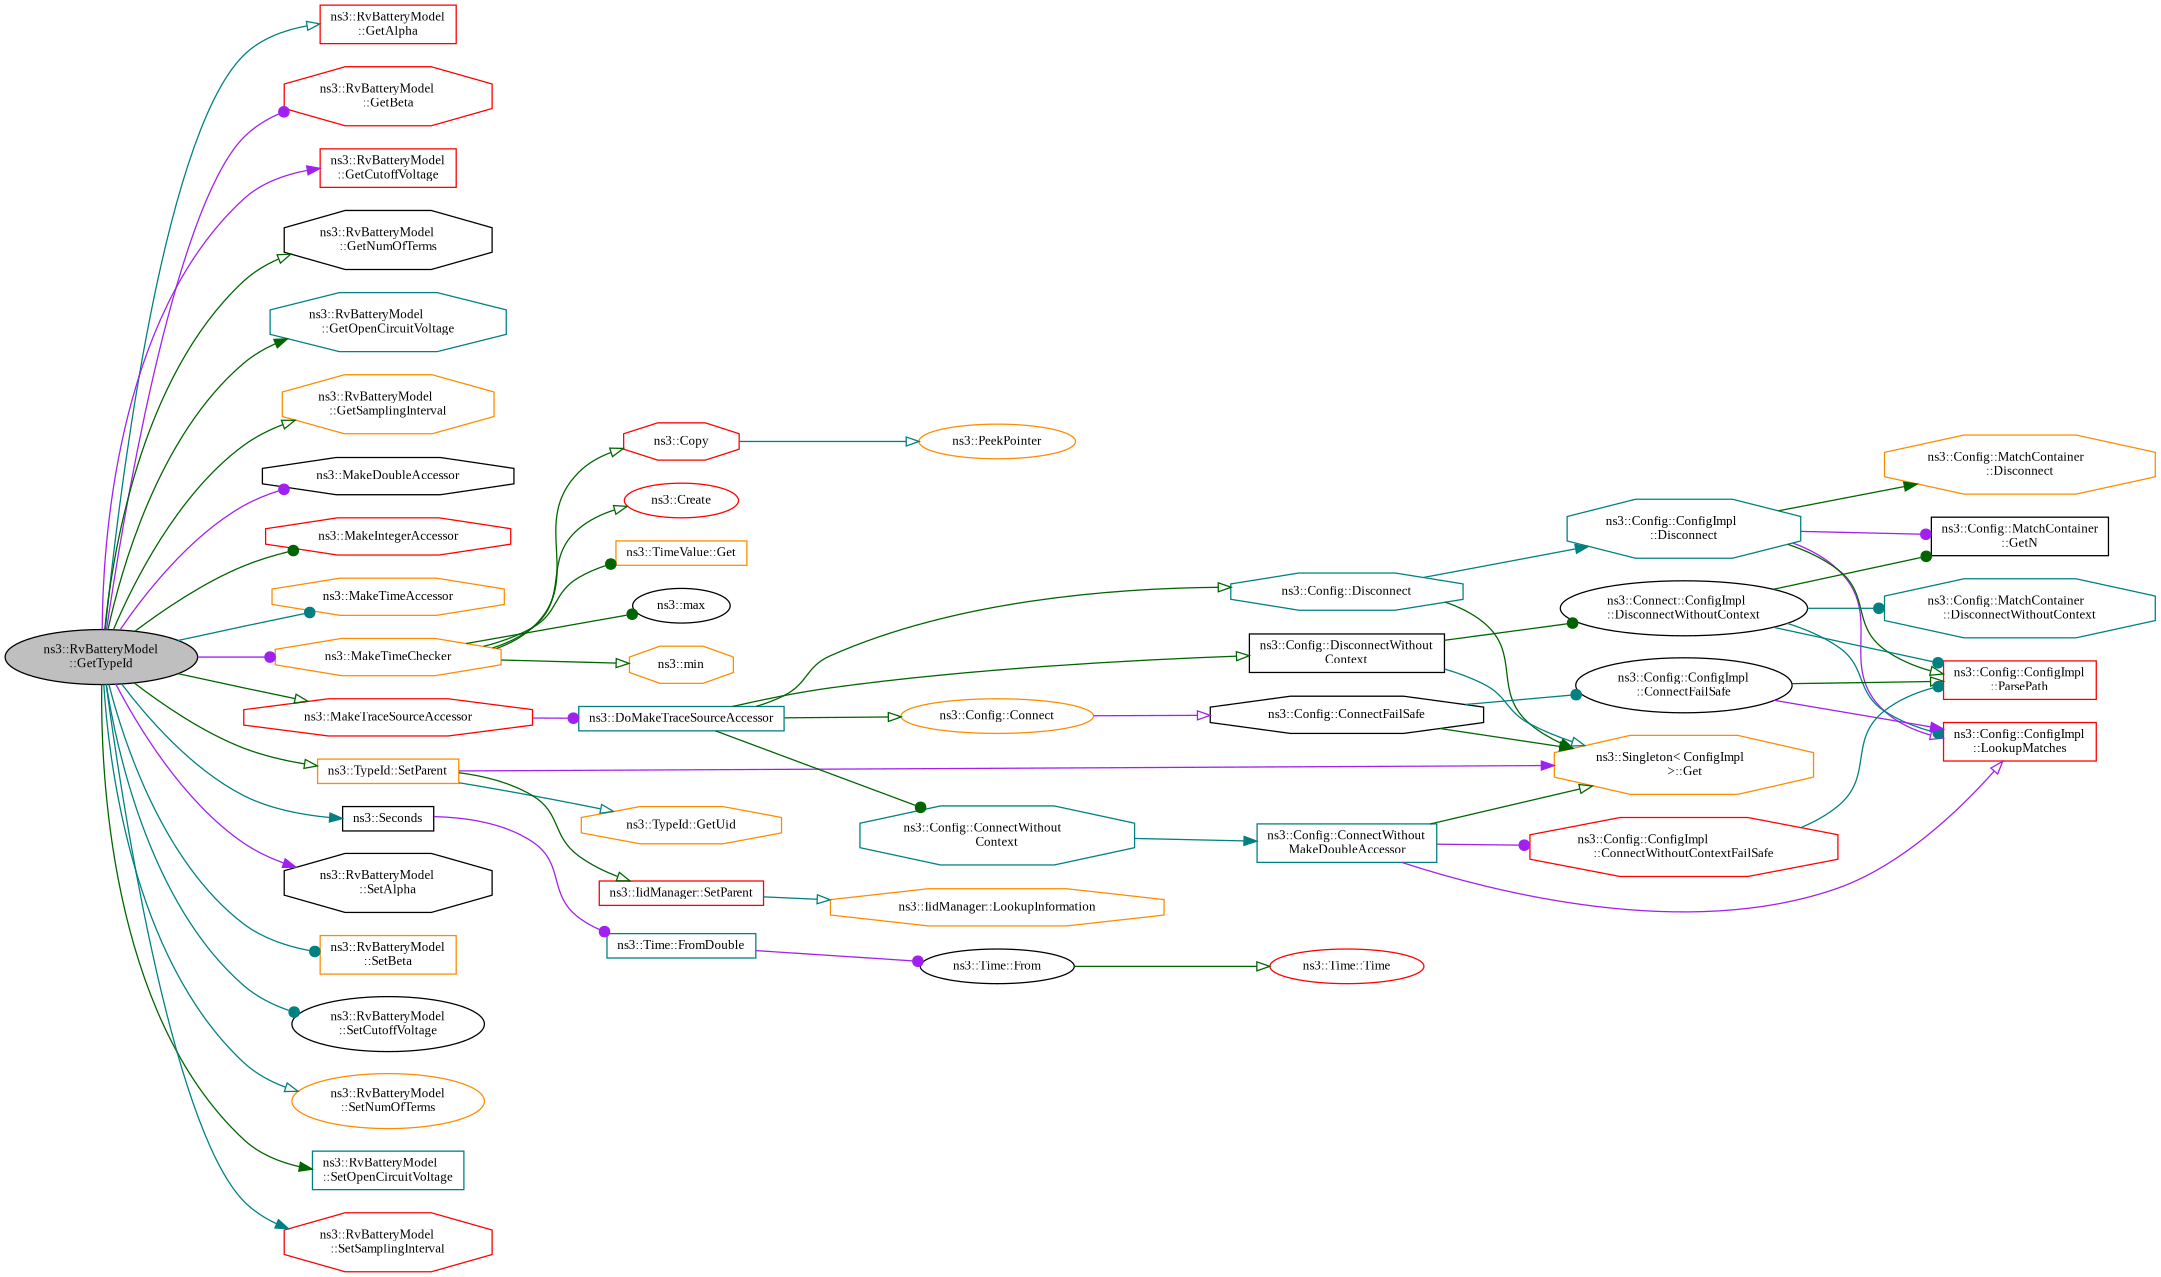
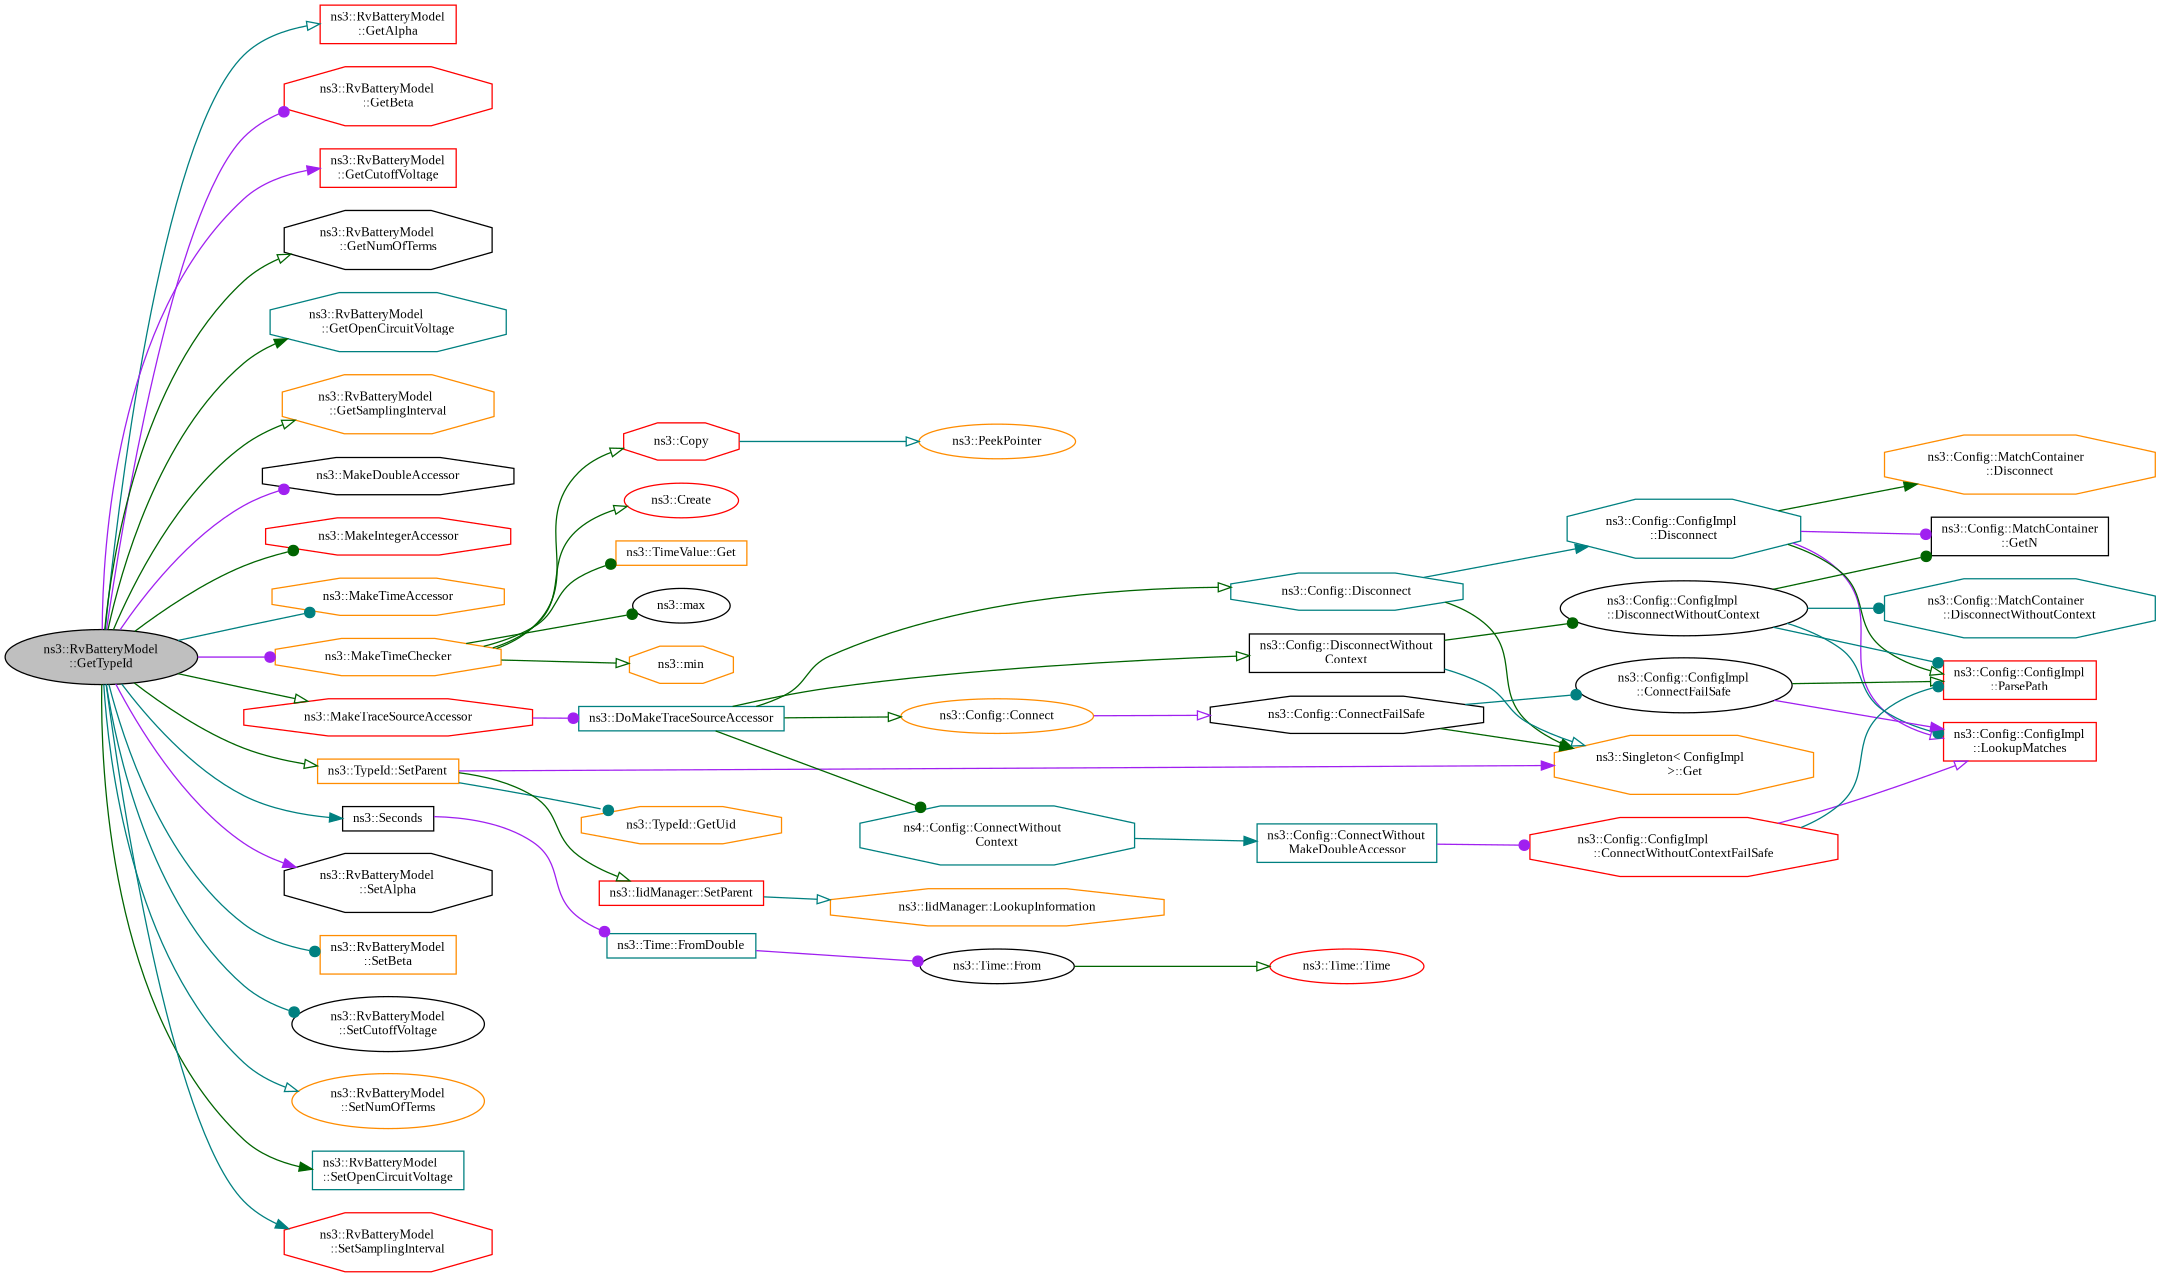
(1684, 608) -> (1684, 608)
(551, 799) -> (551, 799)
(1505, 806) -> none
(997, 835) -> (997, 835)
(1717, 911) -> (1867, 797)
